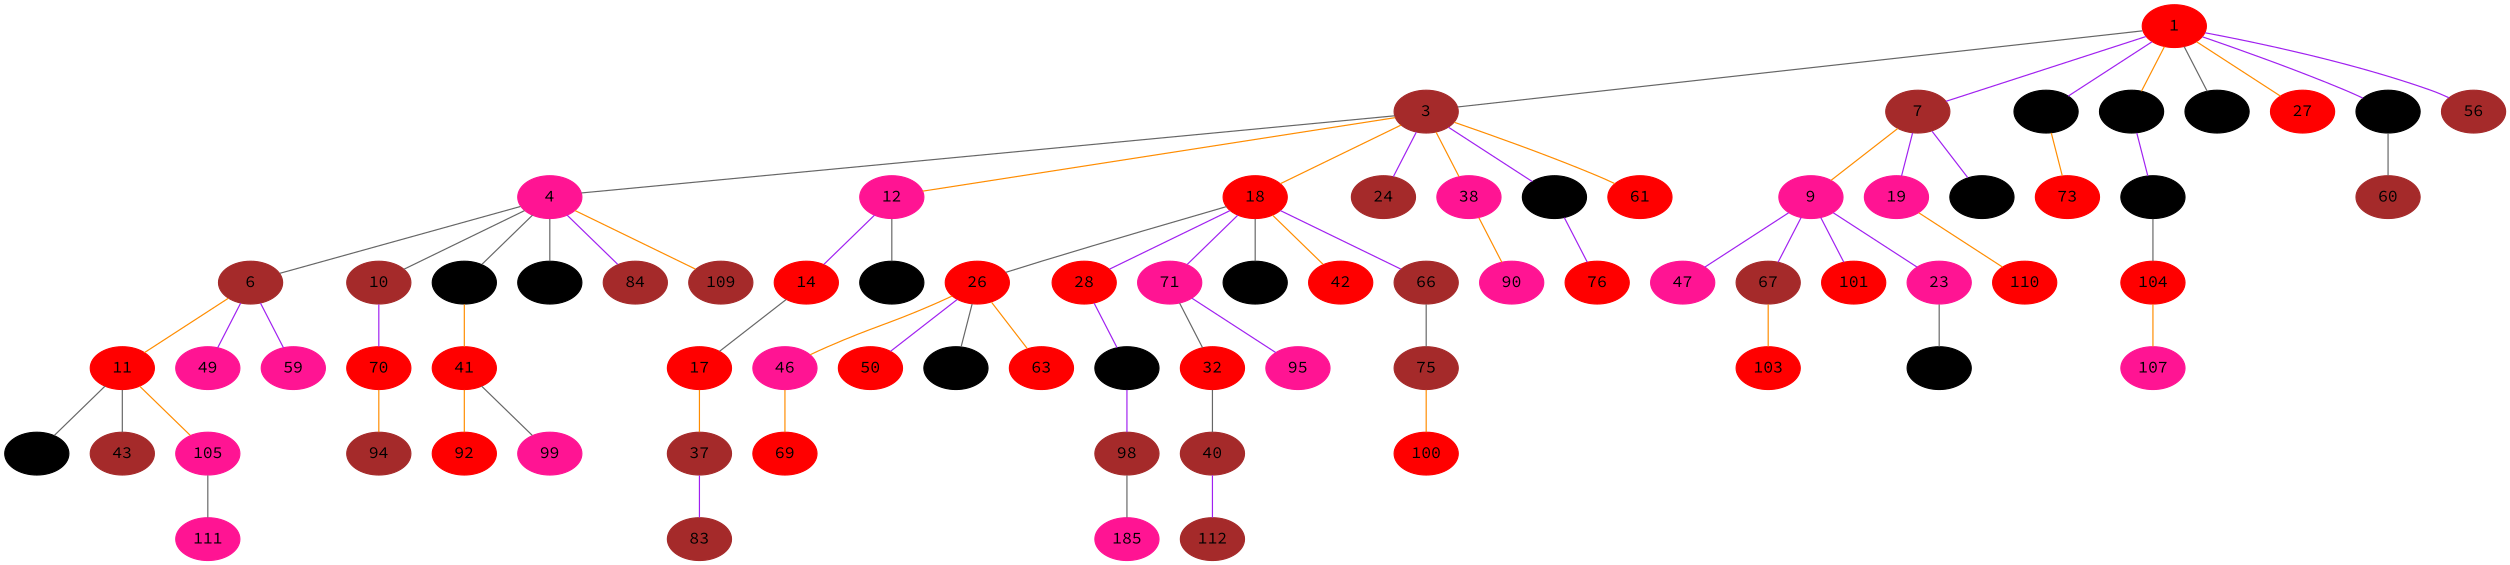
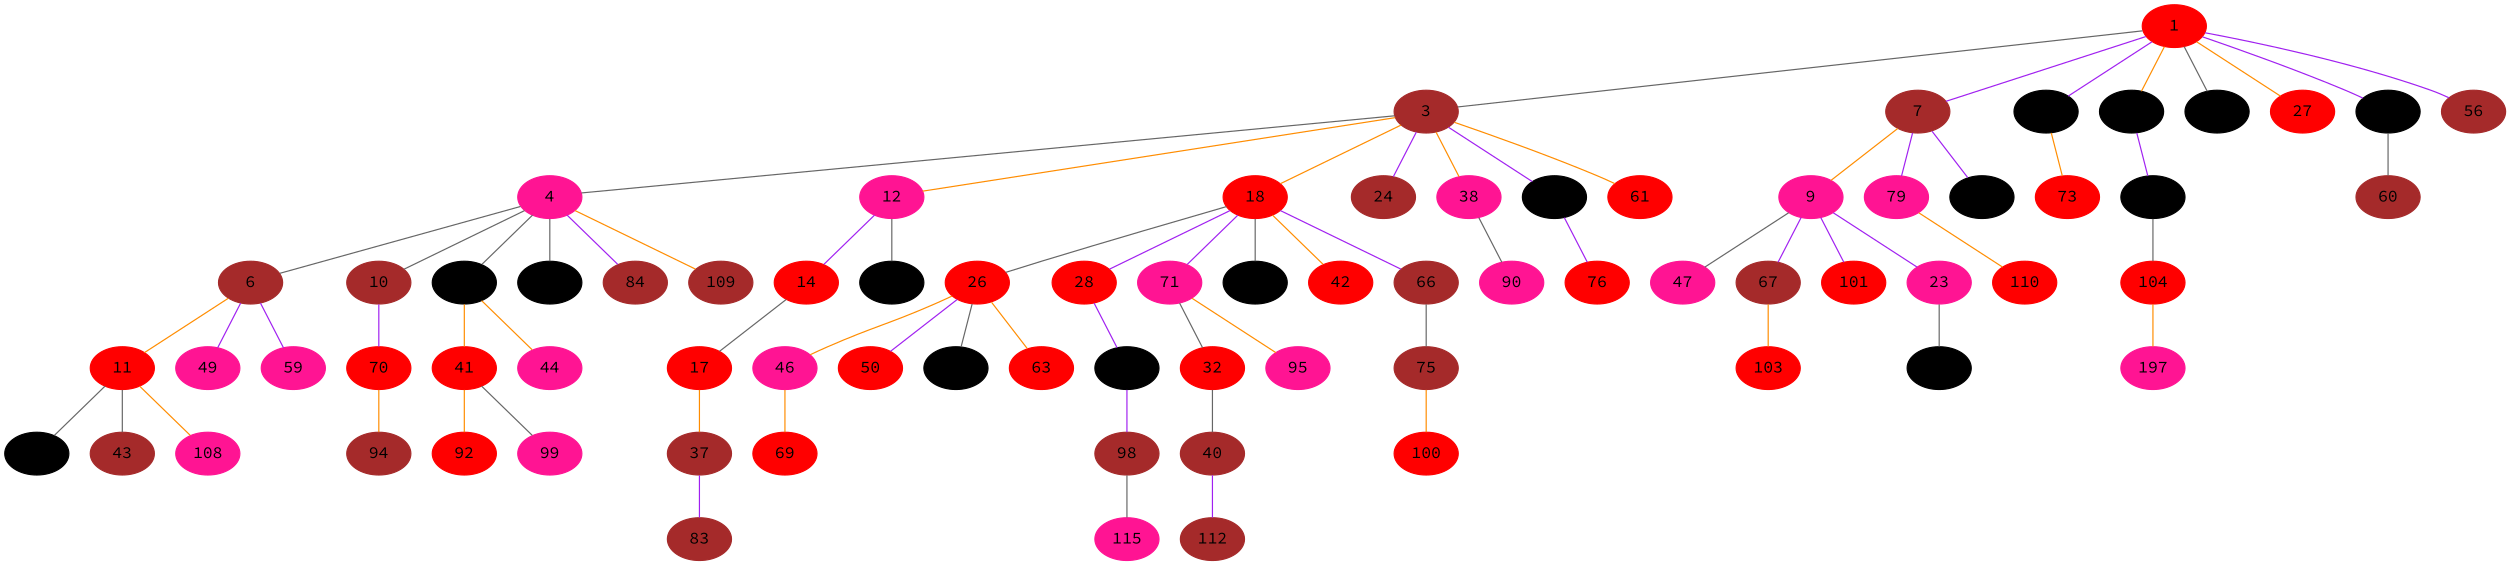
(1896, 197) -> (1896, 197)
(1490, 240) -> (1490, 240)
(1747, 240) -> (1747, 240)
(1234, 325) -> (1234, 325)
none -> (550, 368)
(2153, 368) -> (2153, 368)
(208, 454) -> (208, 454)
(208, 539) -> none
(1127, 539) -> (1127, 539)
